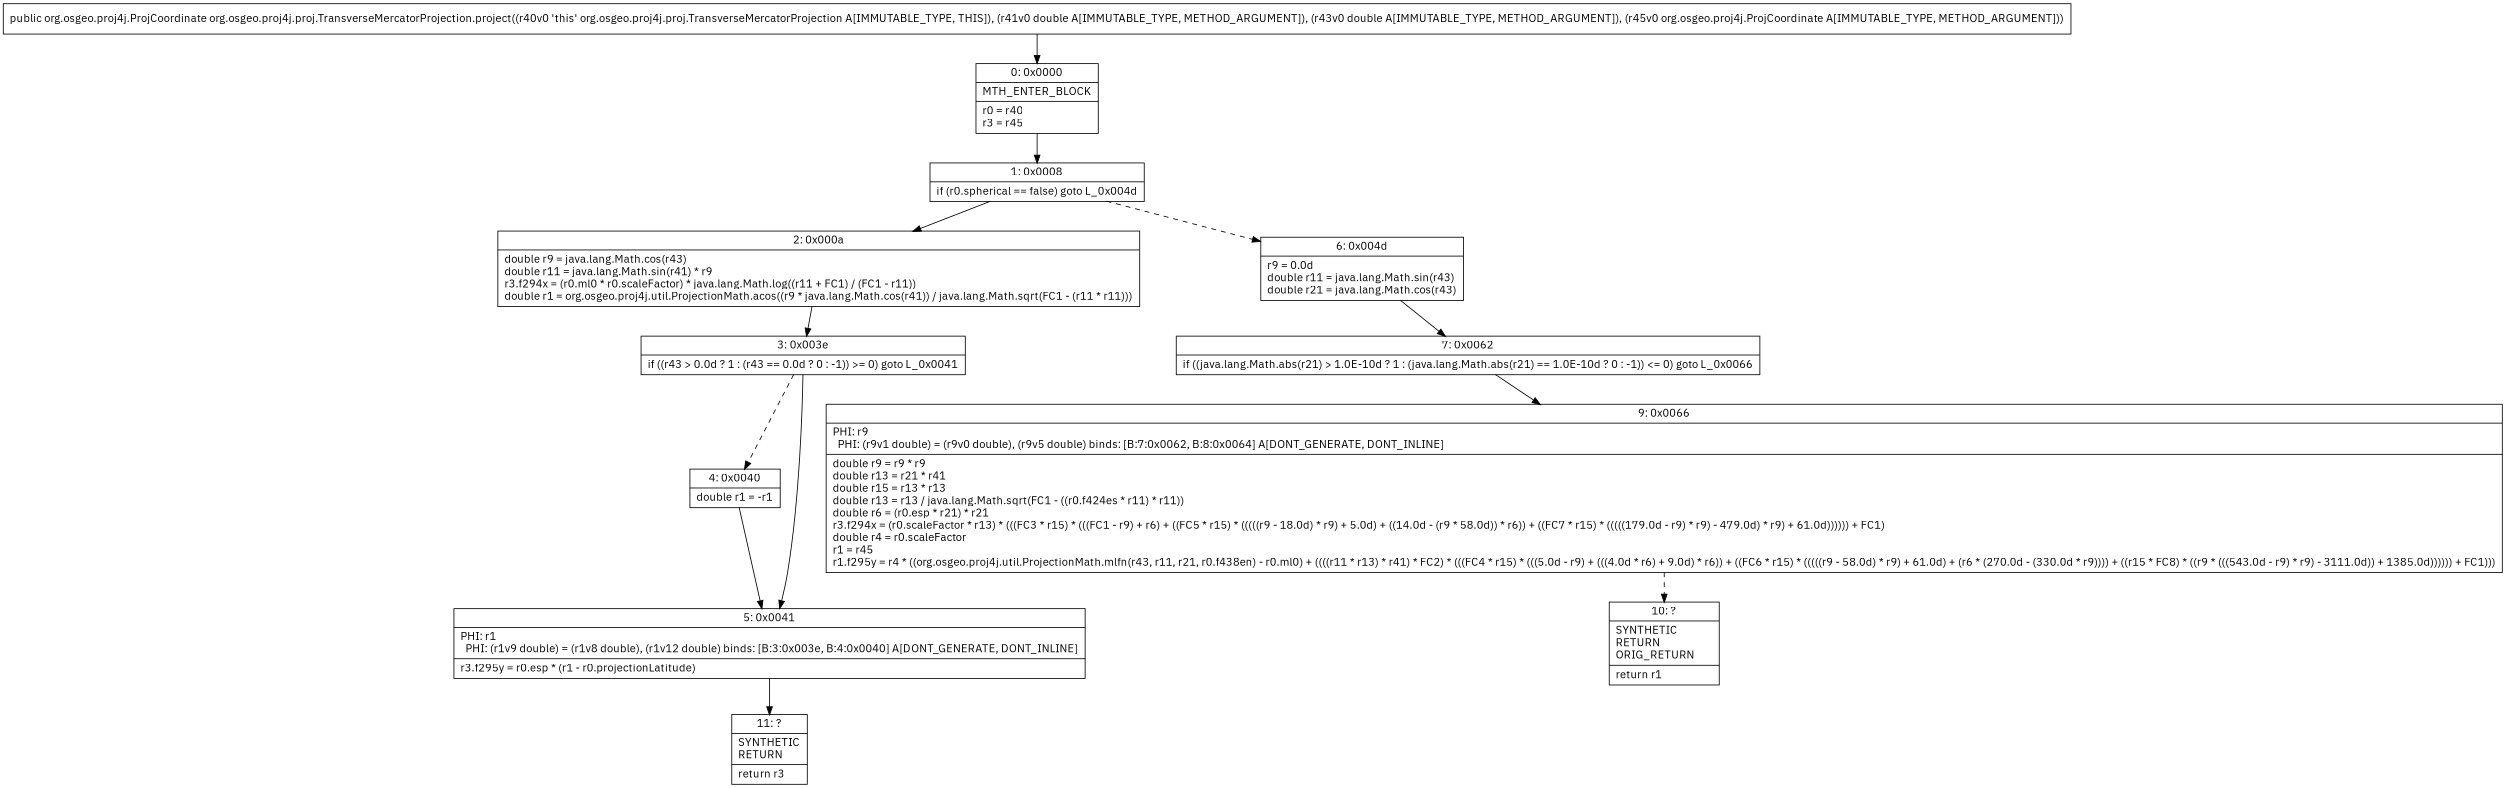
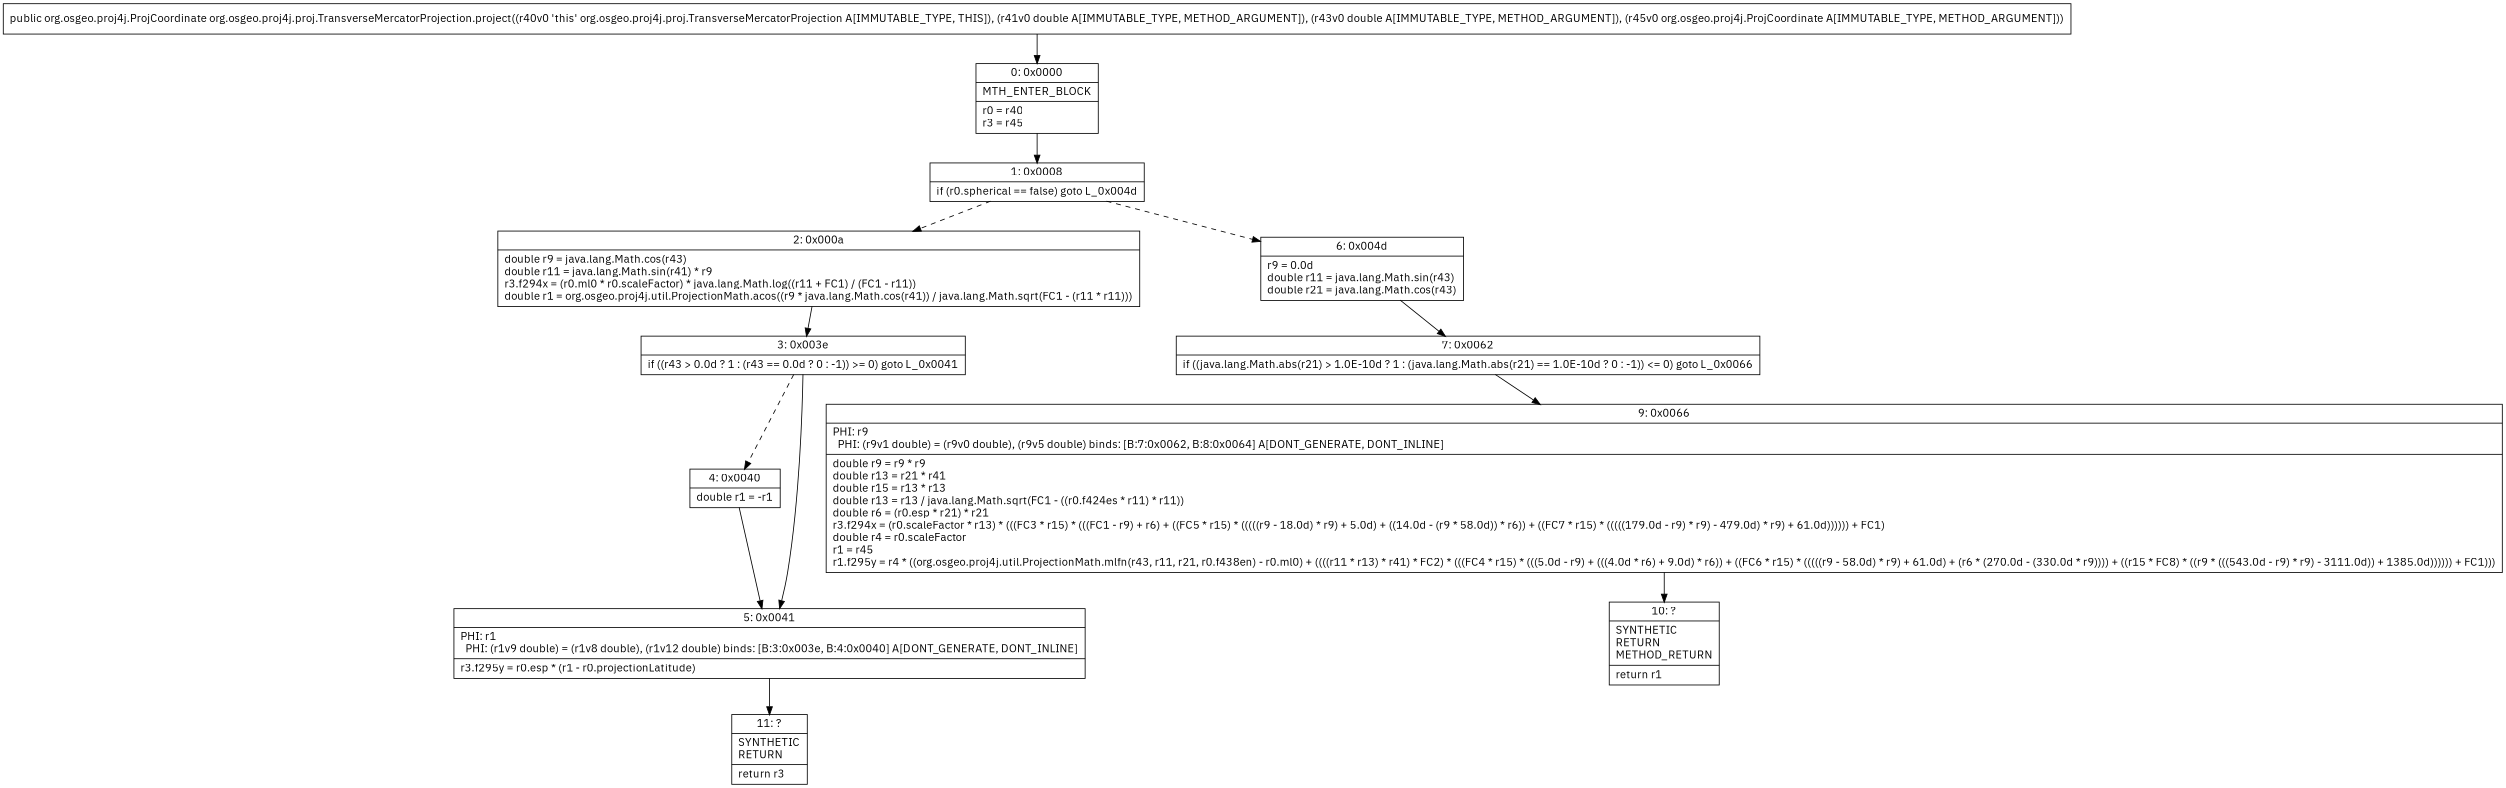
(956, 215) -> (956, 215)
(1664, 583) -> (1664, 583)
(1656, 655) -> (1664, 655)
